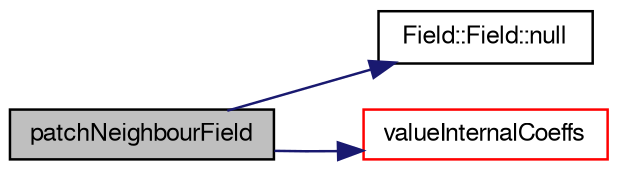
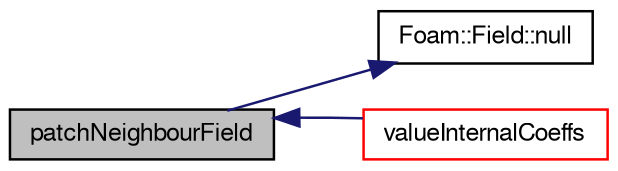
(486, 37) -> (486, 37)
(306, 151) -> (331, 118)
